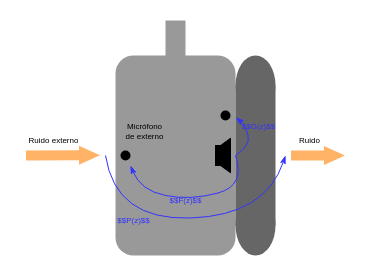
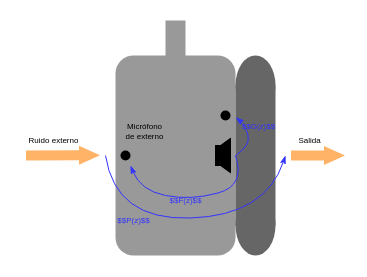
(310, 141) -> (310, 141)
